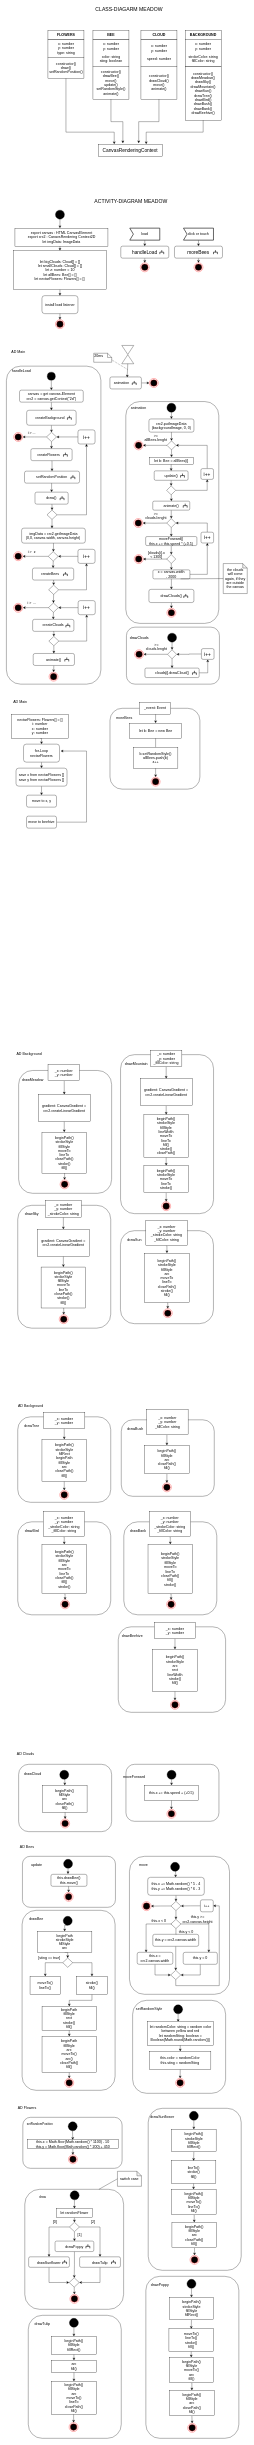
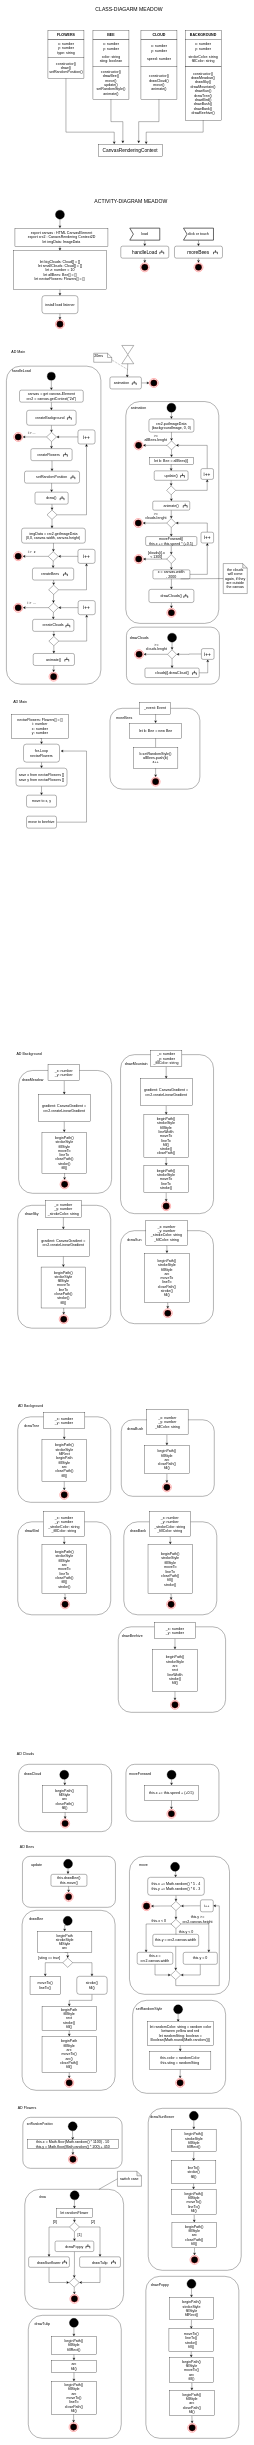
(134, 1776) -> (140, 1773)
(92, 1985) -> (92, 1985)
